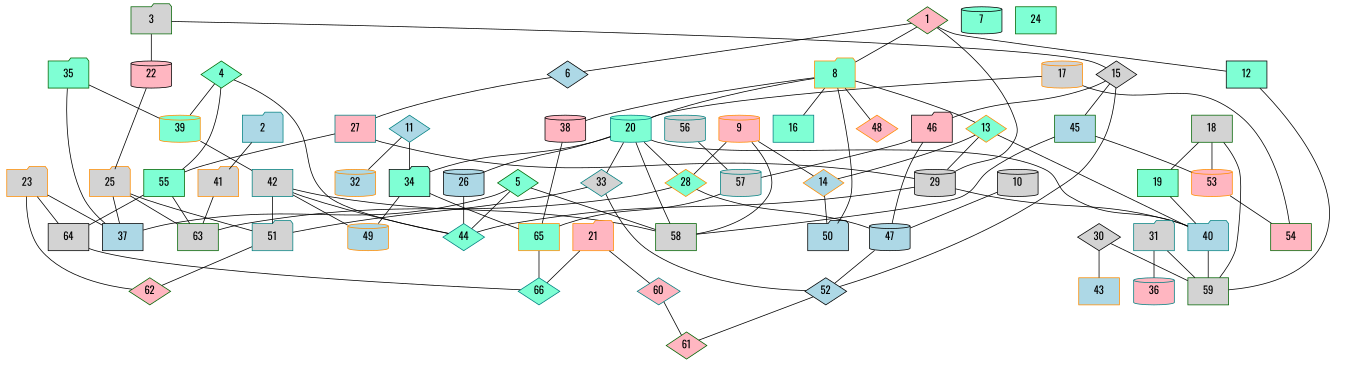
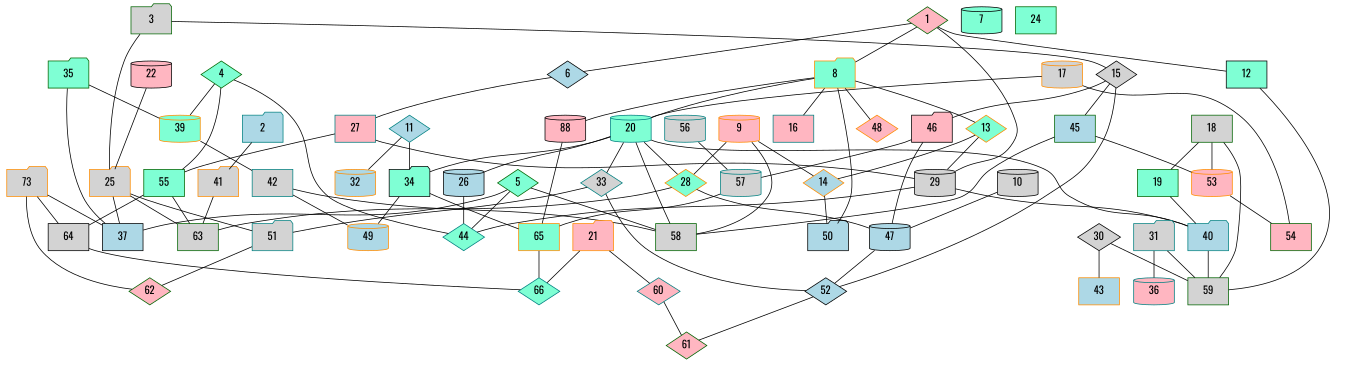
(151, 48) -> (114, 103)
(565, 129) -> (565, 129)
(793, 129) -> (793, 129)
(1093, 180) -> none
(27, 183) -> (27, 183)
(331, 205) -> none
(273, 209) -> none
